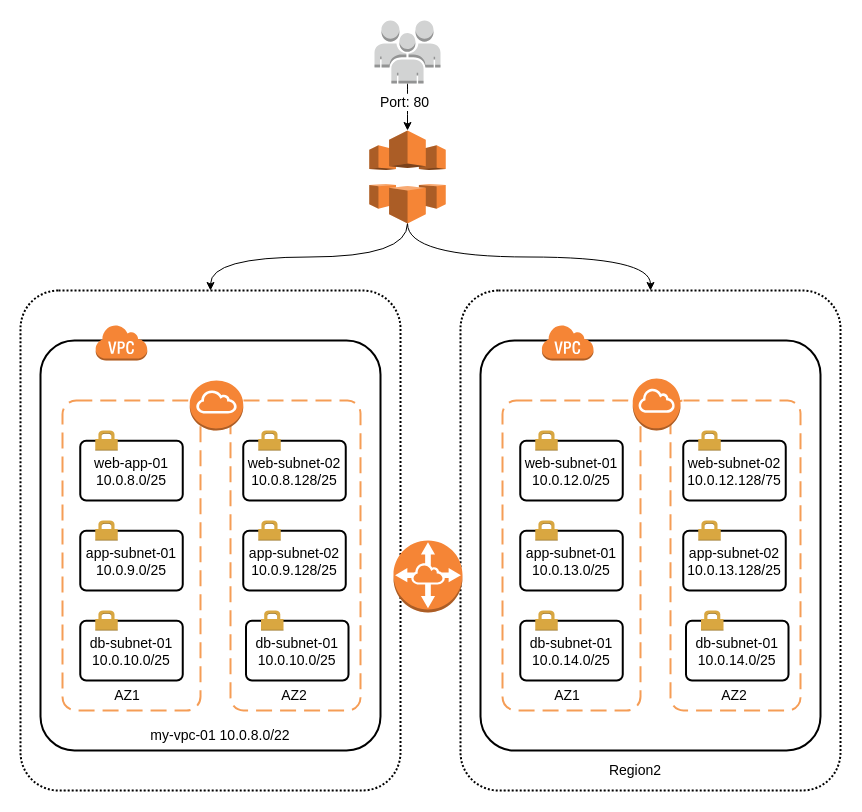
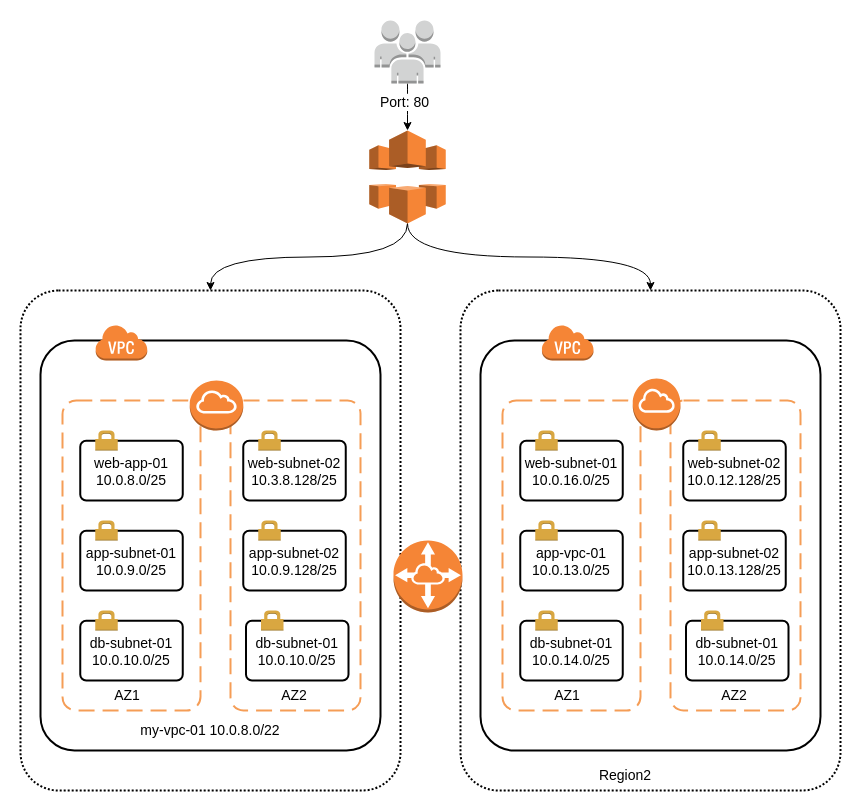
(294, 463) -> (294, 463)
(571, 463) -> (571, 463)
(734, 463) -> (734, 463)
(571, 553) -> (571, 553)
(221, 736) -> (211, 731)
(636, 771) -> (626, 776)
